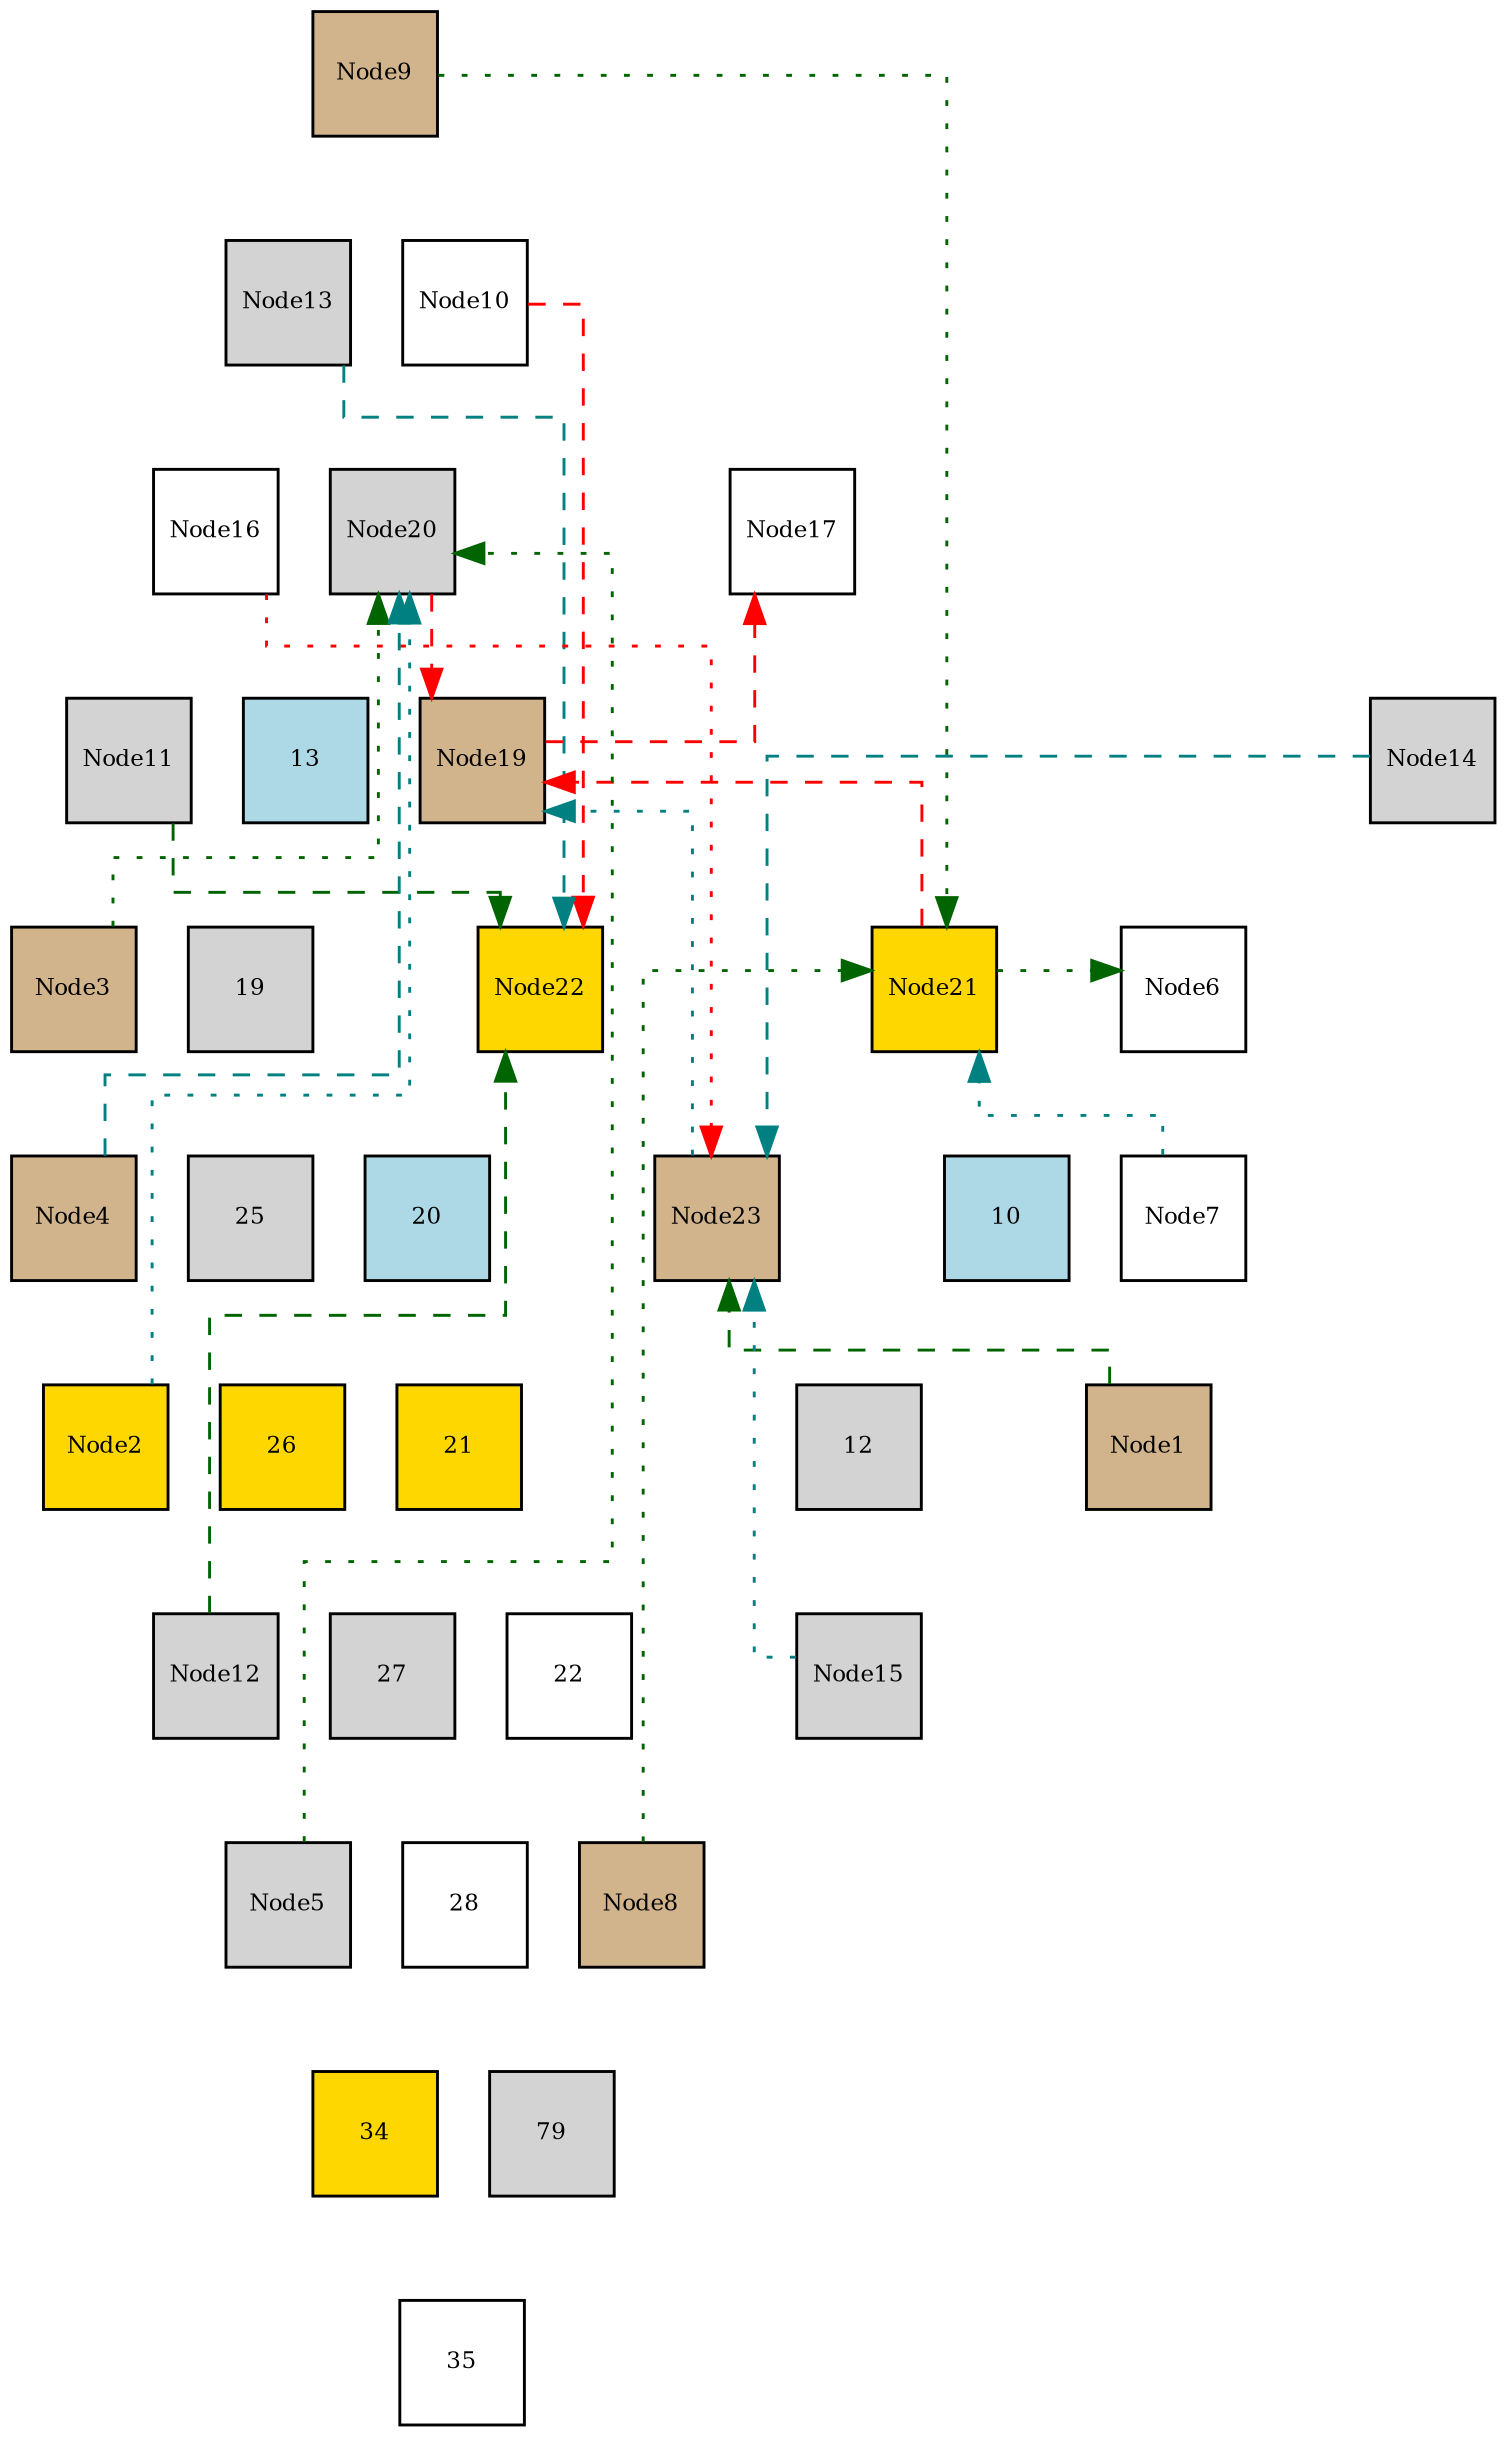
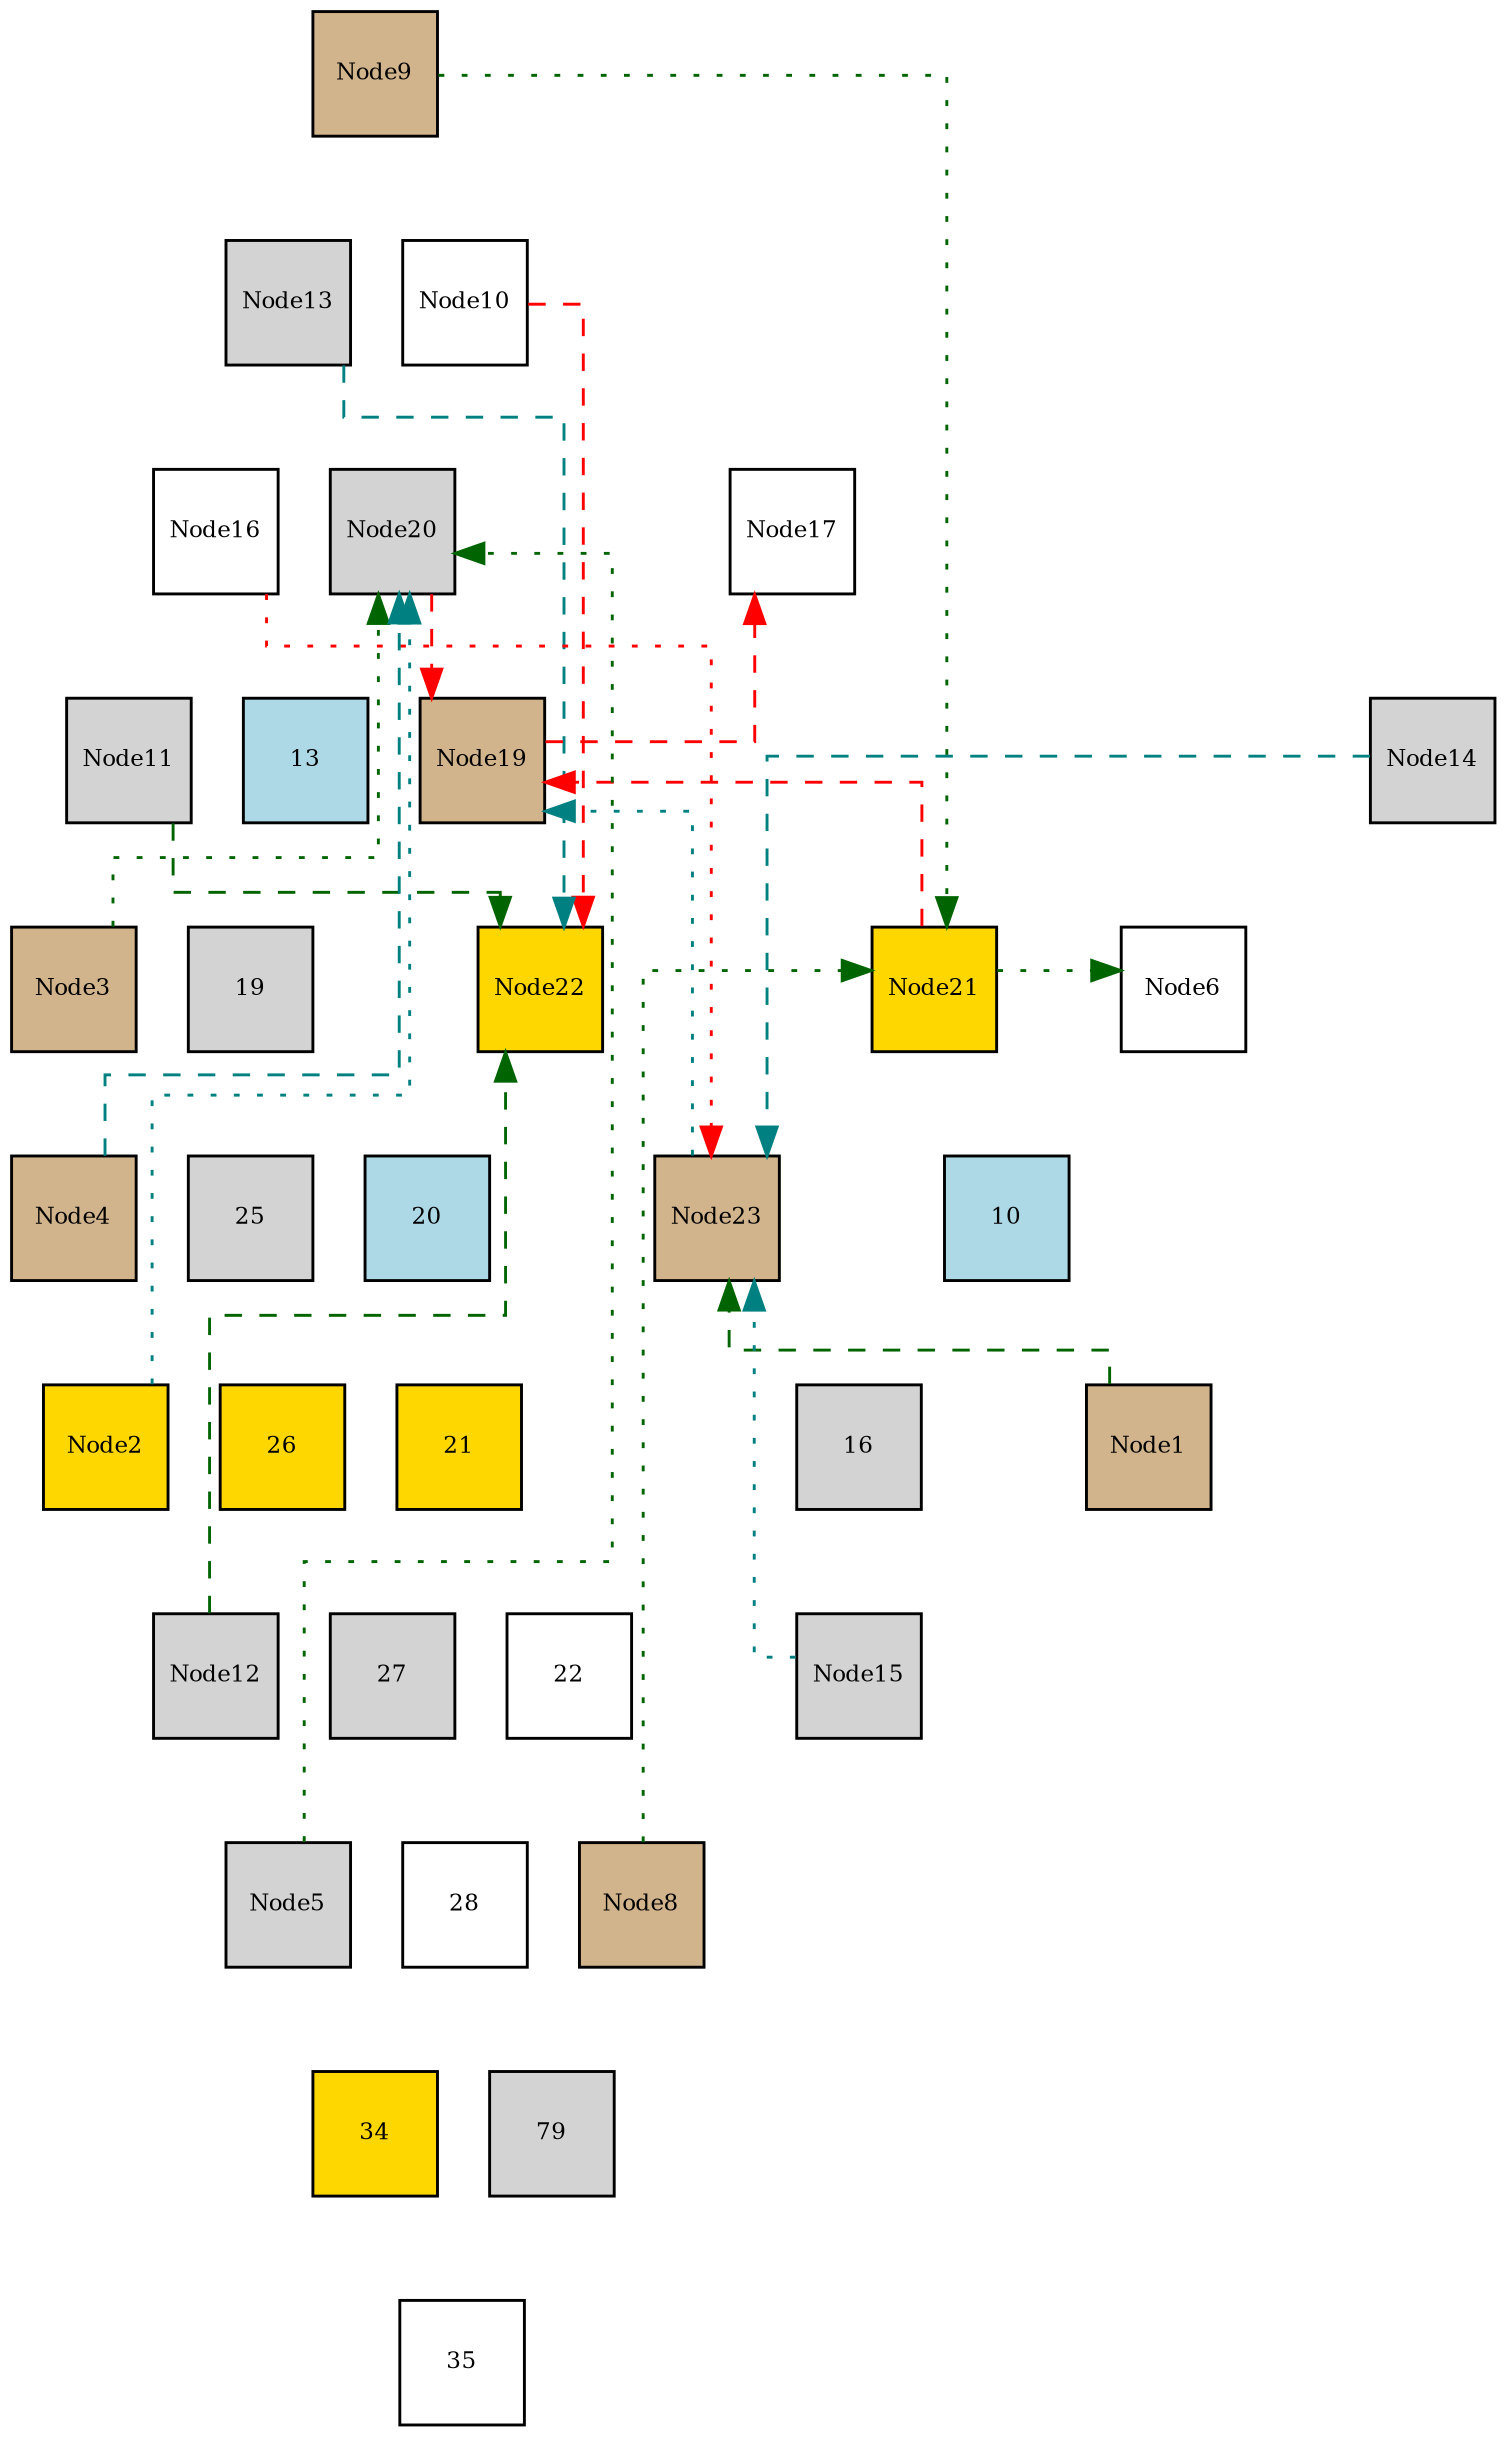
(1184, 1218) -> none
(859, 1447) -> (859, 1447)
